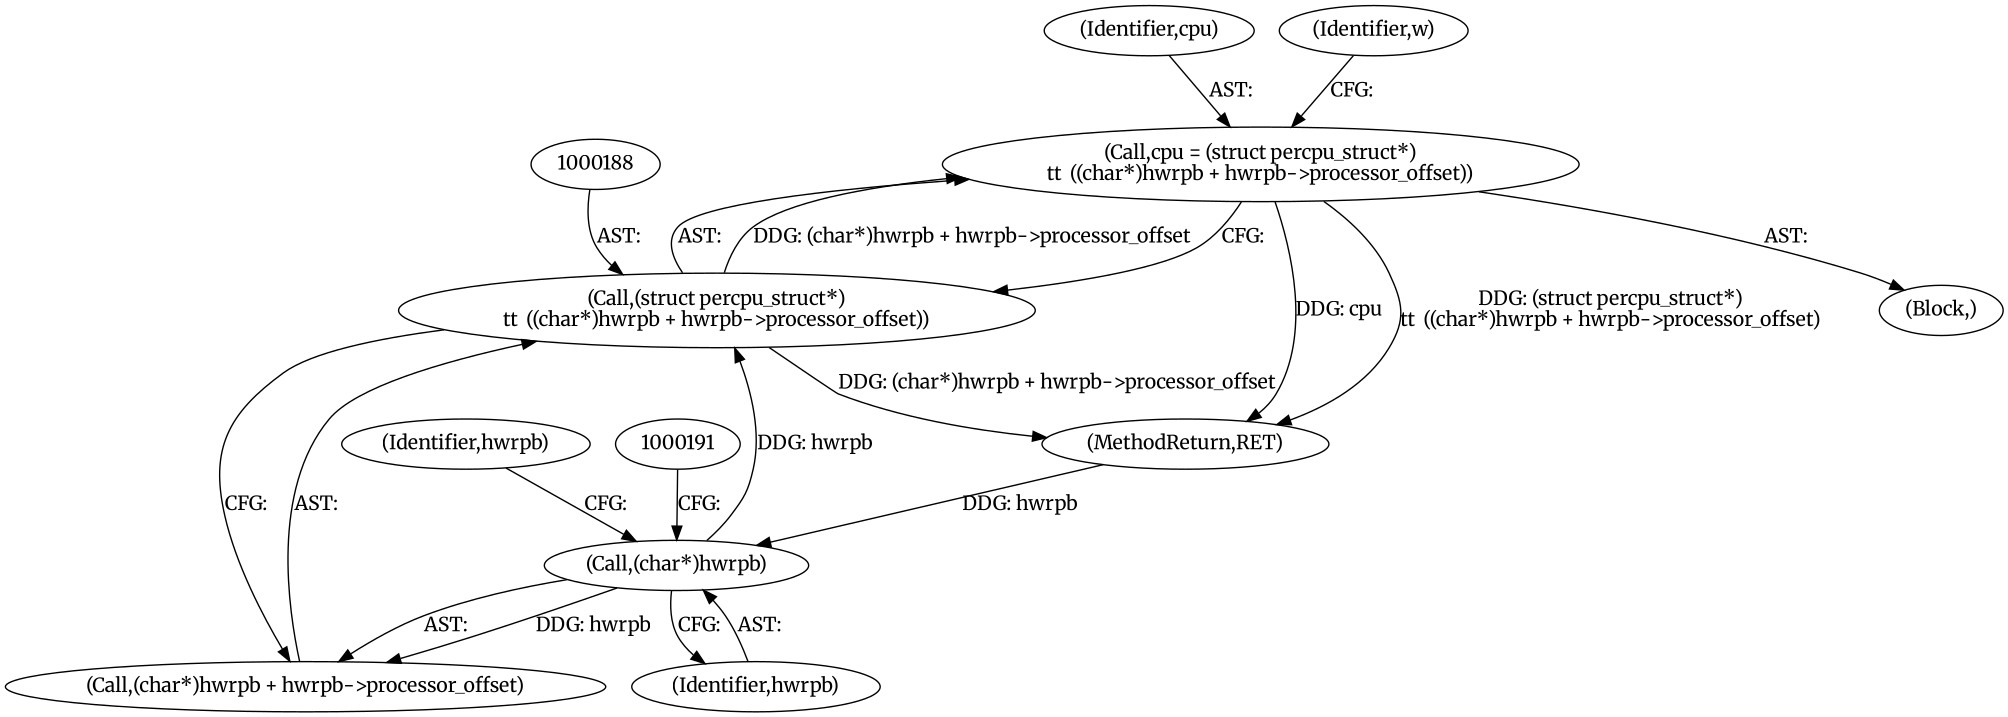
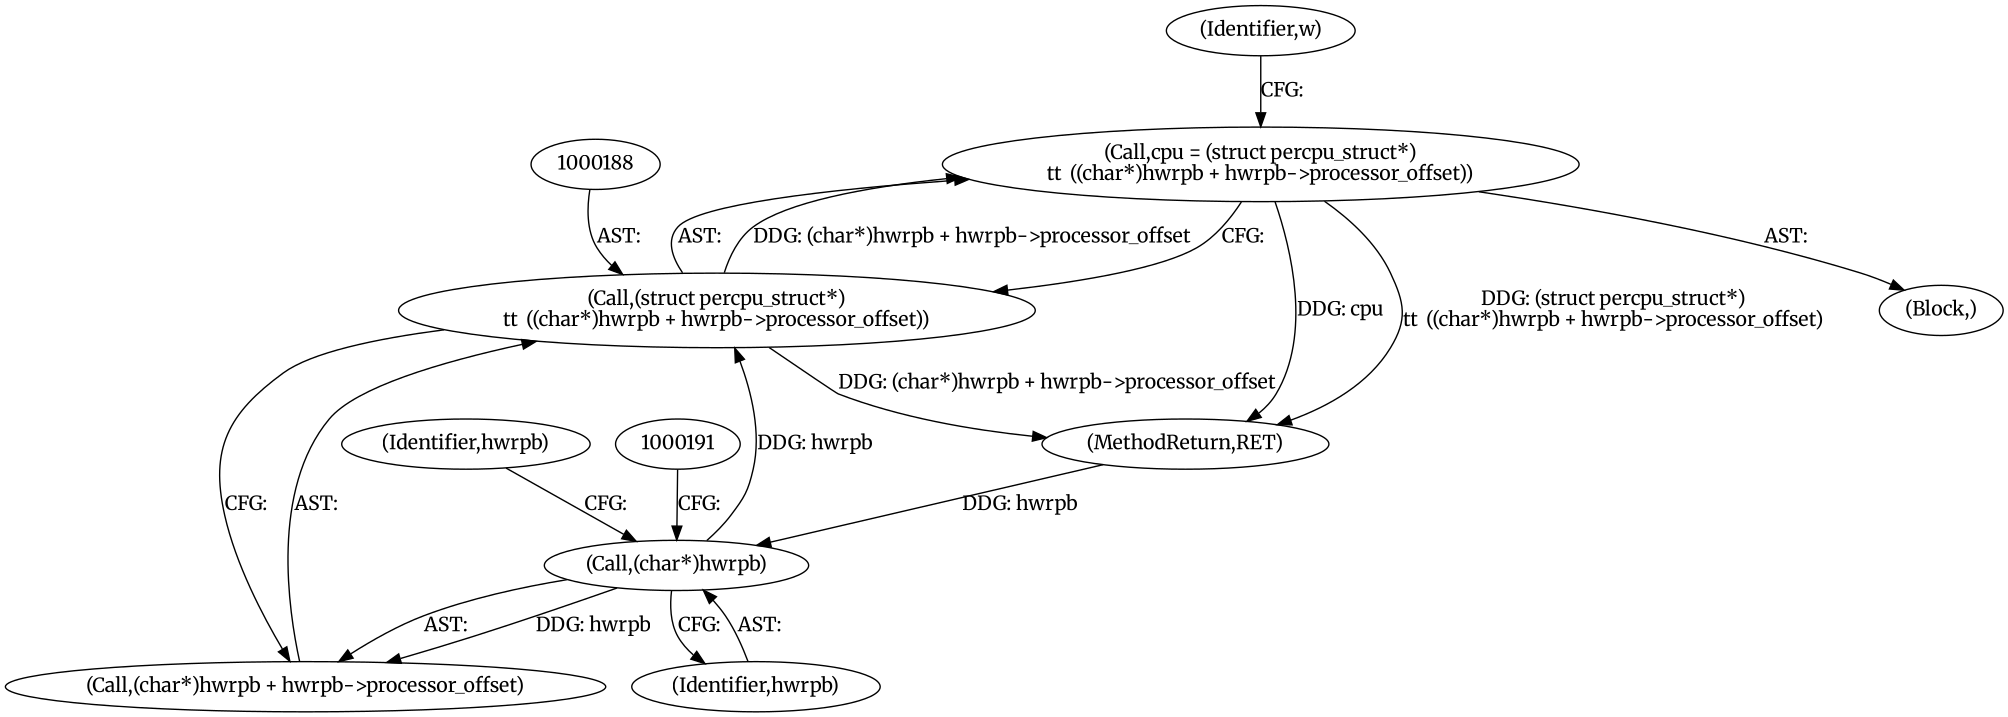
(1149, 31) -> none
